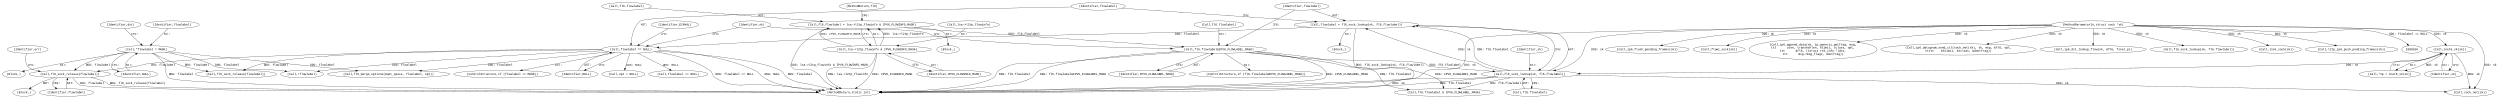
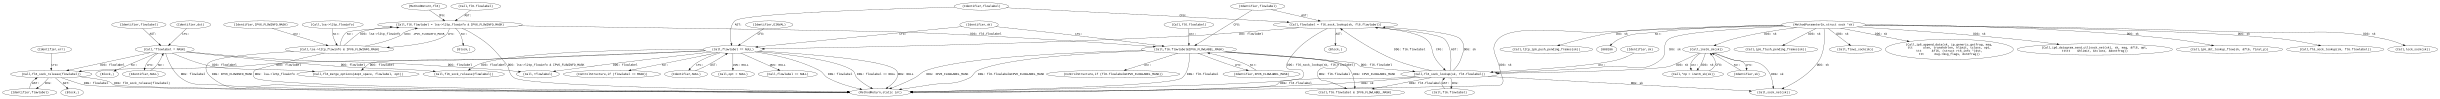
(2408, 34) -> (1659, 34)
(906, 64) -> none
